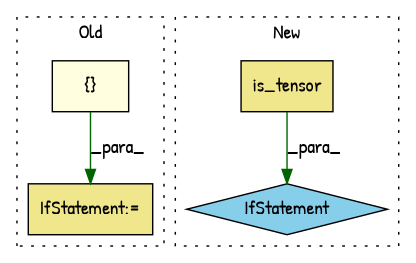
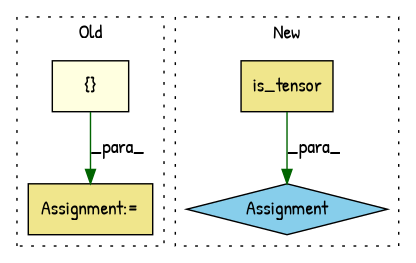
(90, 209) -> (90, 209)
(287, 209) -> (287, 209)
